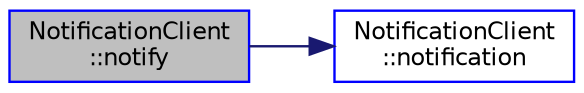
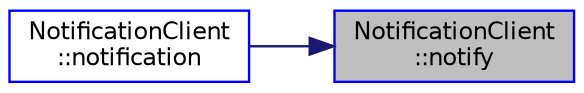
(279, 46) -> (279, 46)
